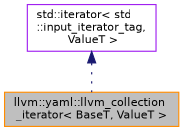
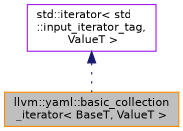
(92, 109) -> (92, 109)
